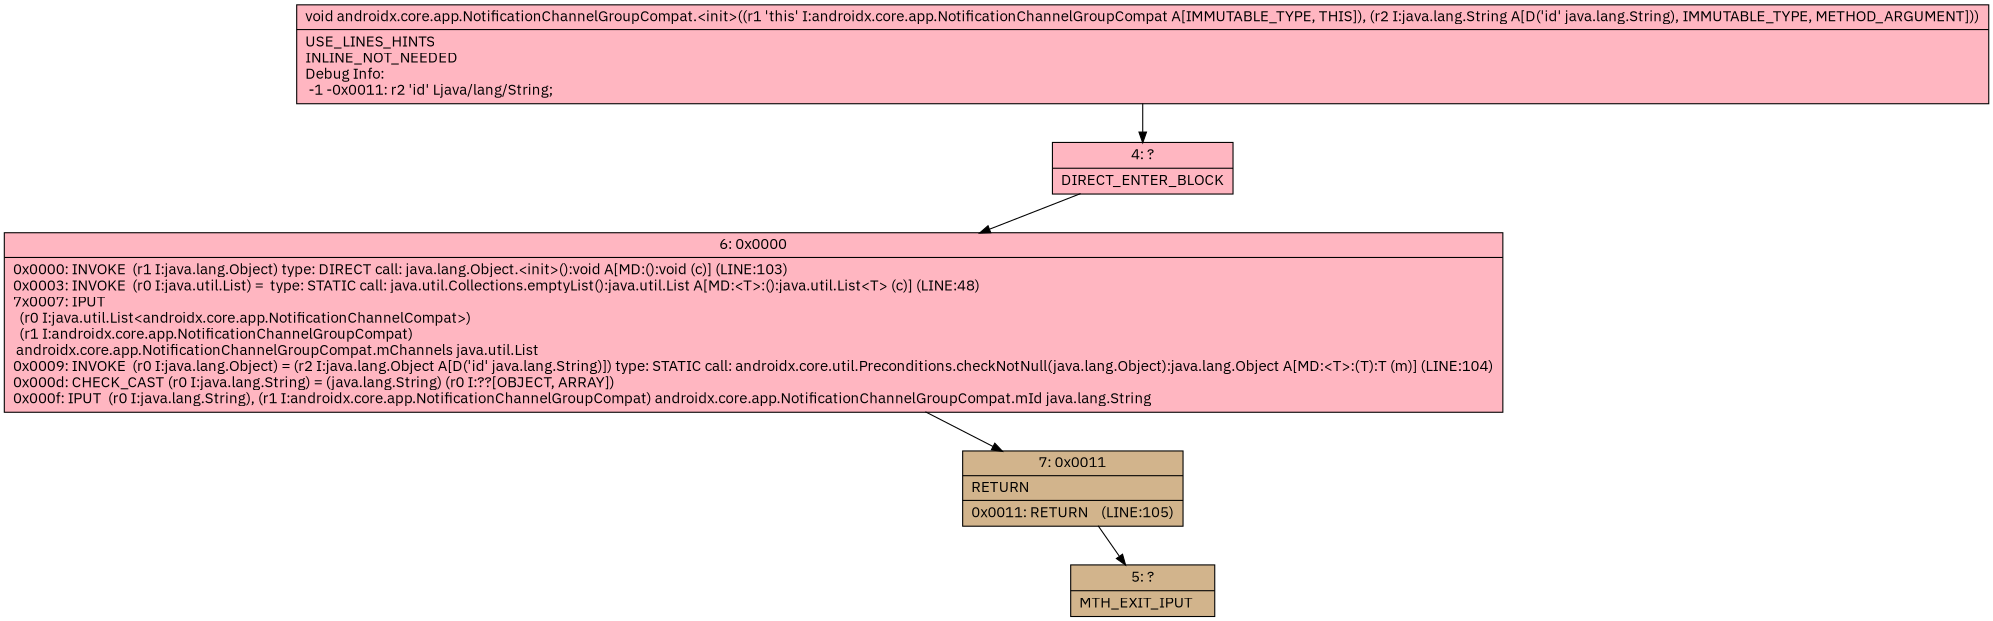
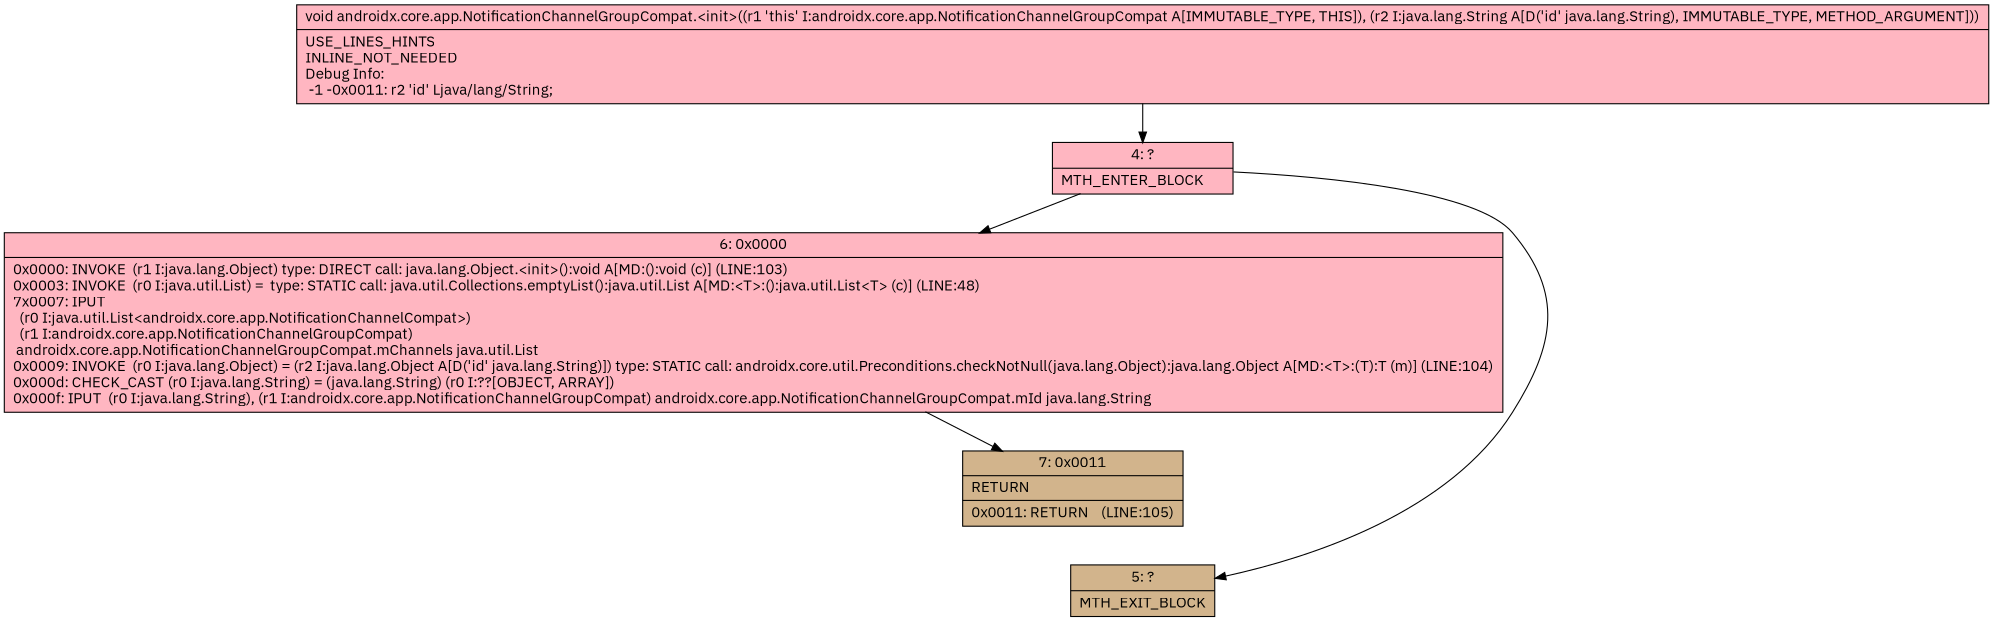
(1143, 181) -> (1133, 181)
(1109, 541) -> (1543, 346)
(1136, 603) -> (1143, 603)
